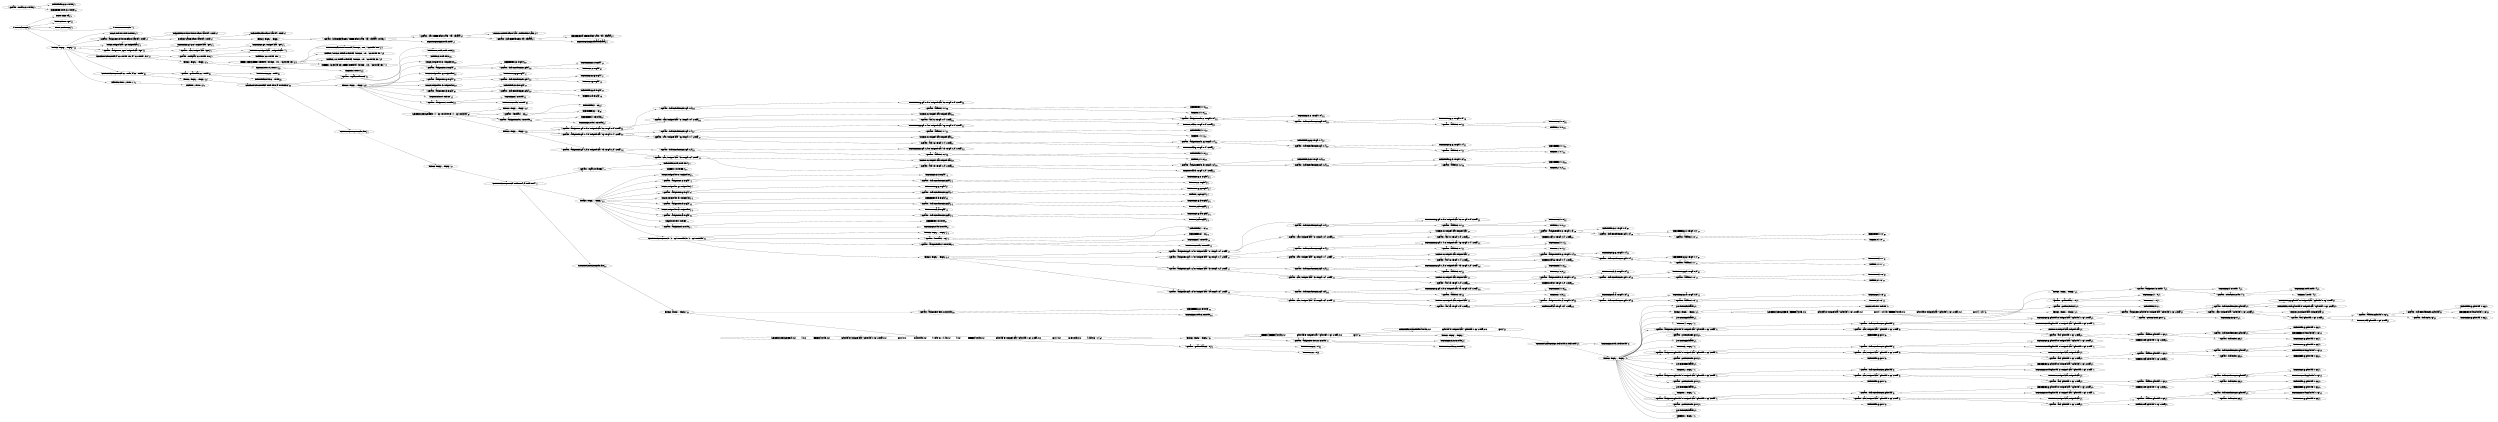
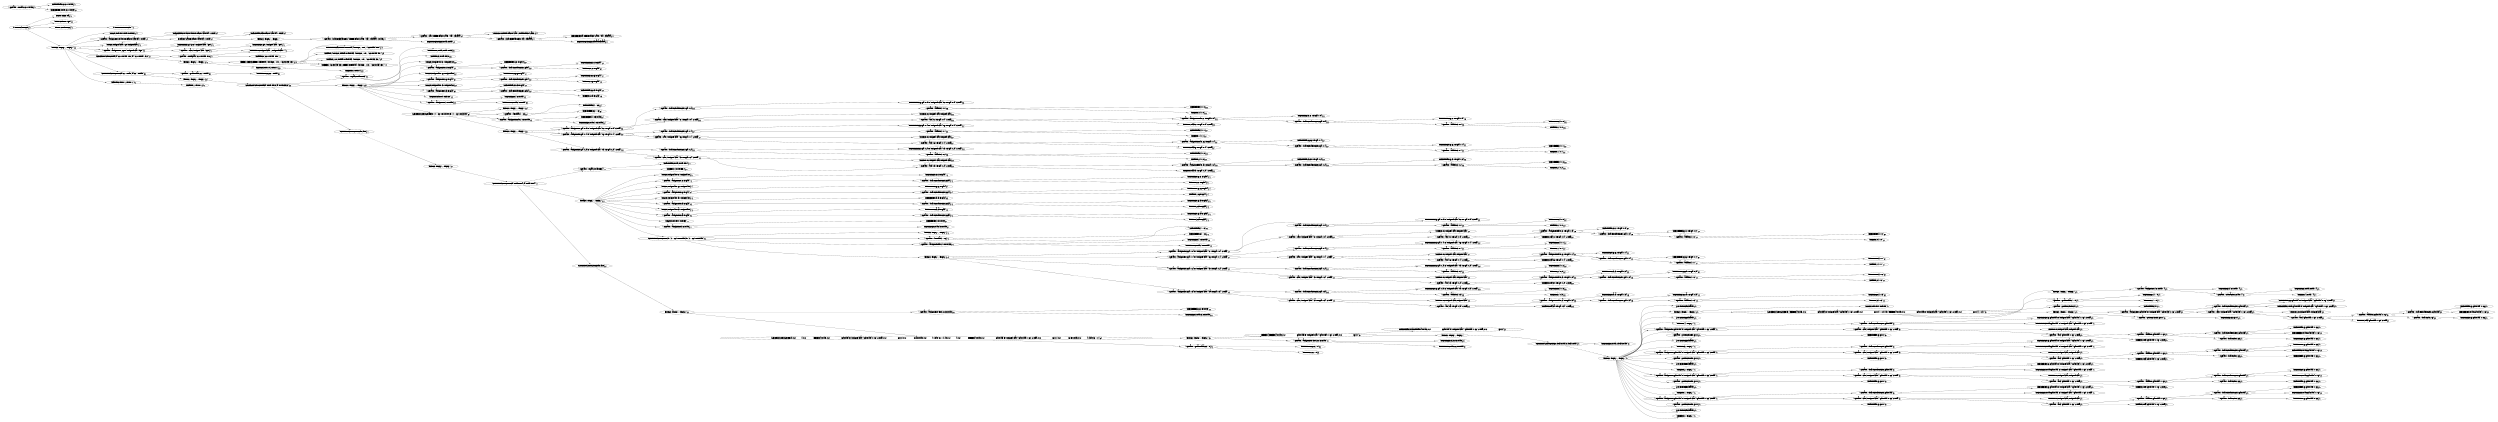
(71, 31) -> (92, 28)
(268, 80) -> none
